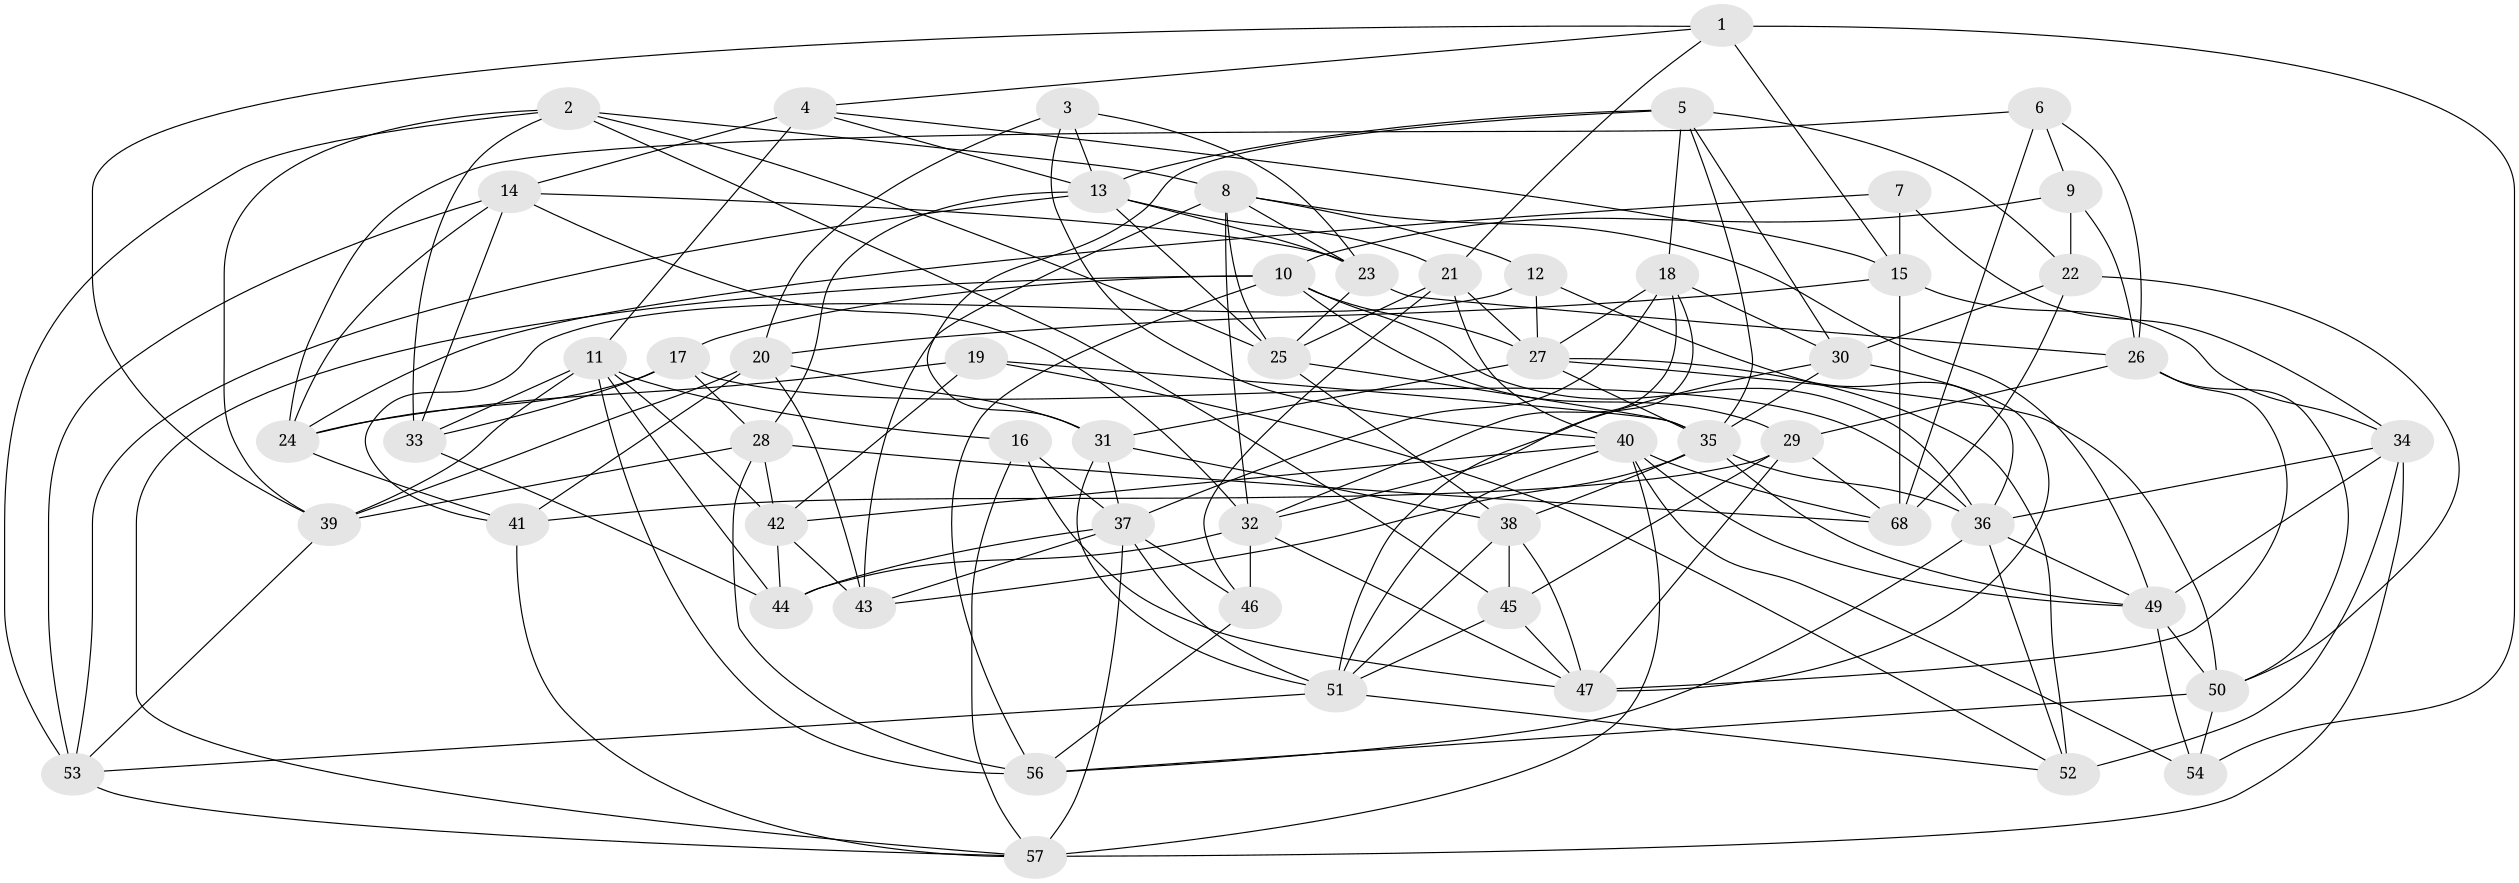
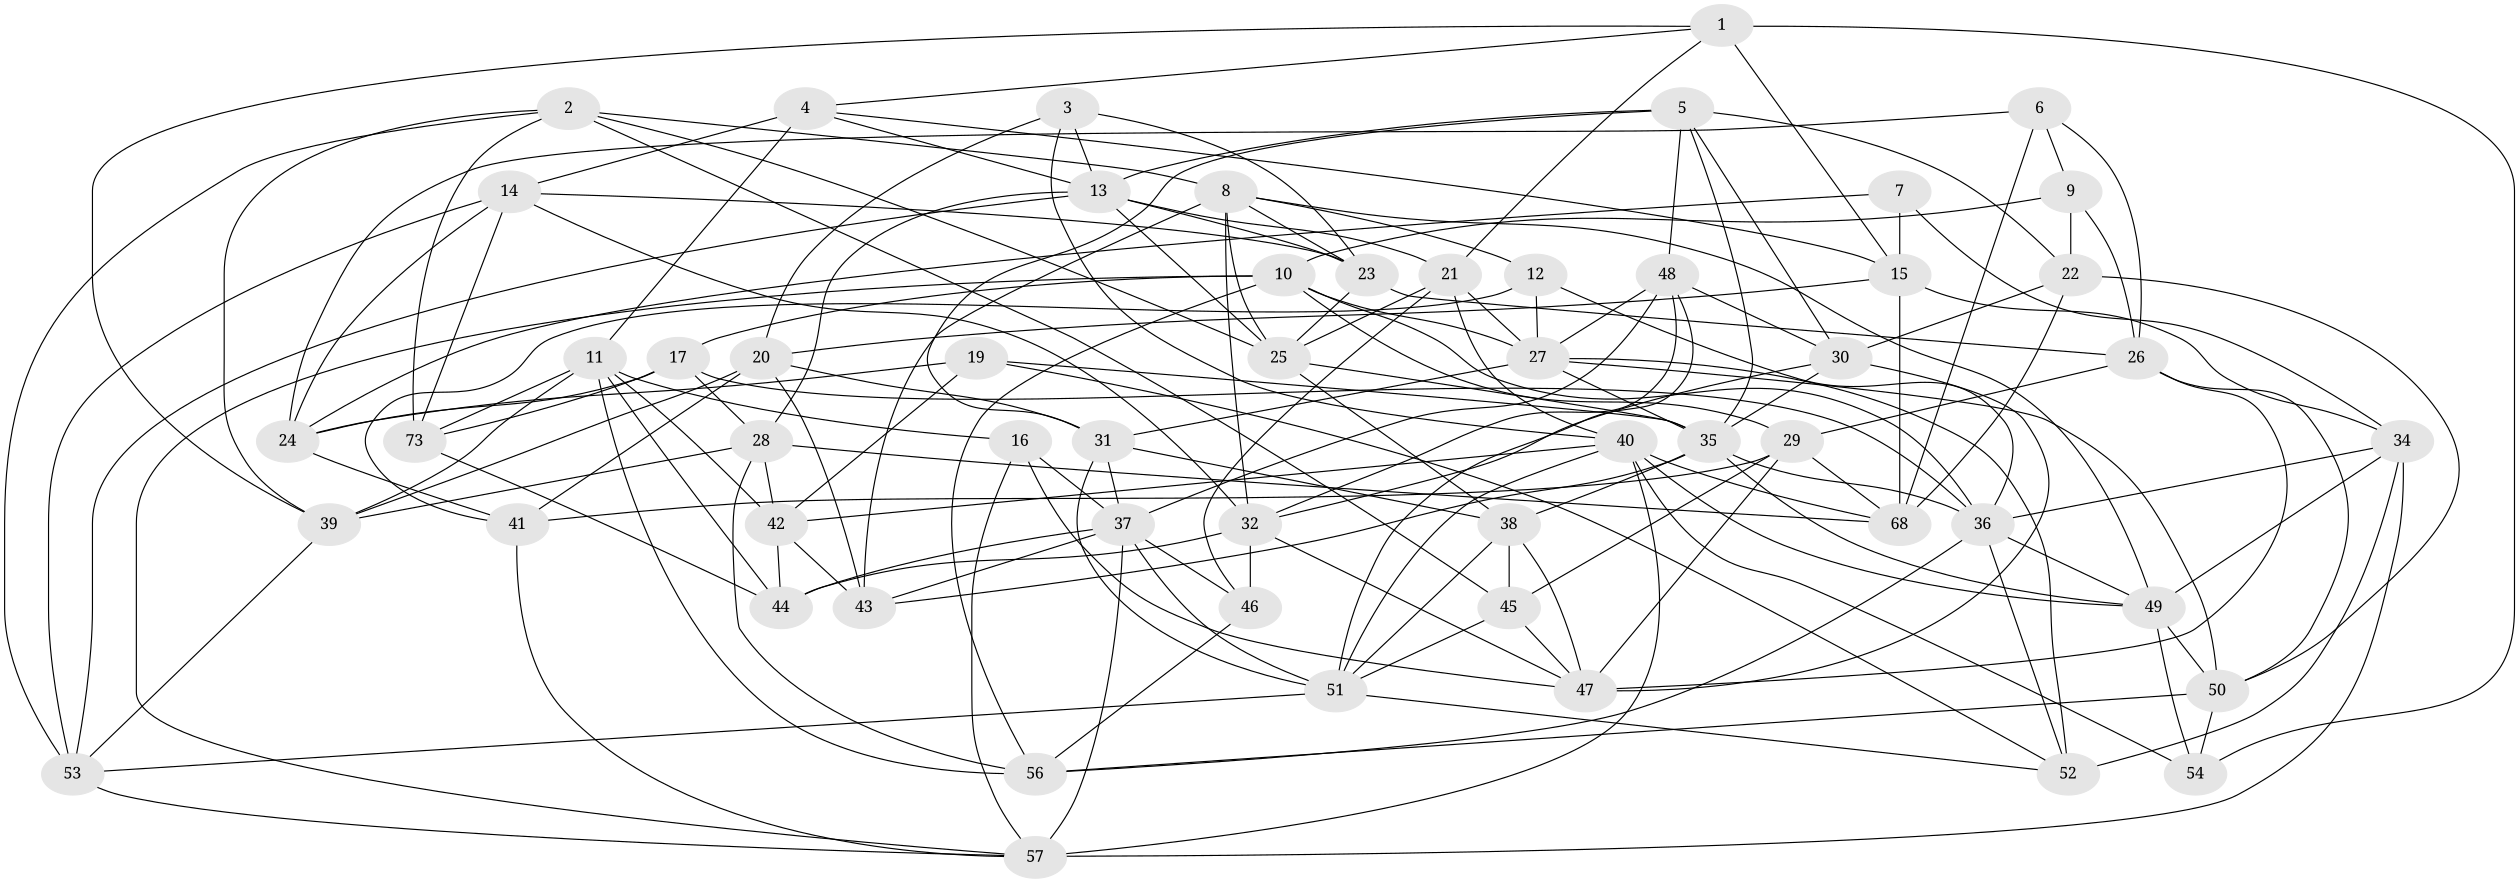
(1667, 275) -> (1667, 275)
(415, 441) -> (415, 441)
